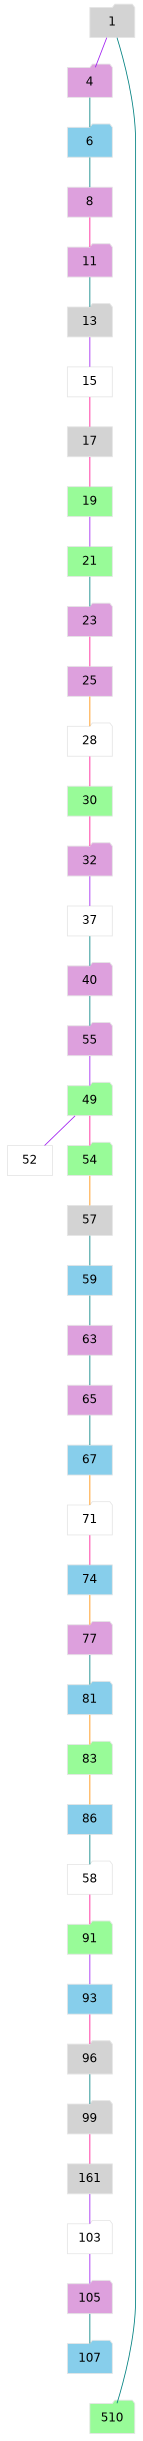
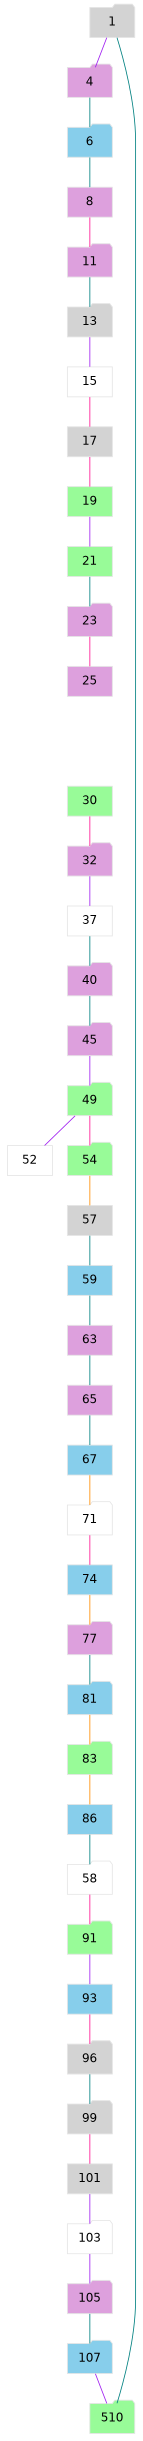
(90, 741) -> none
(90, 1041) -> (90, 1041)
(90, 2179) -> (90, 2179)
none -> (101, 2389)
